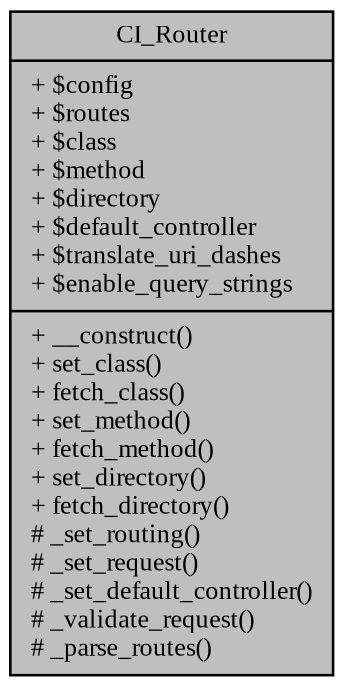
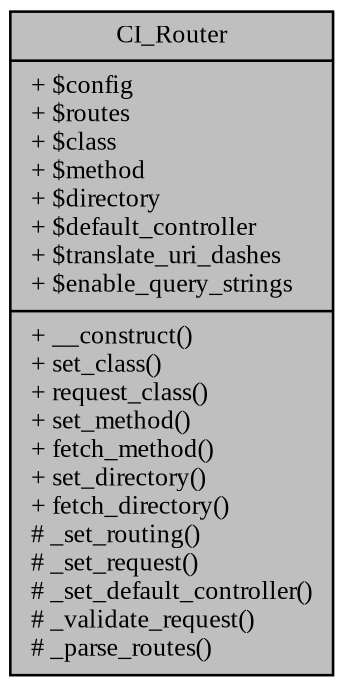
(108, 392) -> (120, 392)
